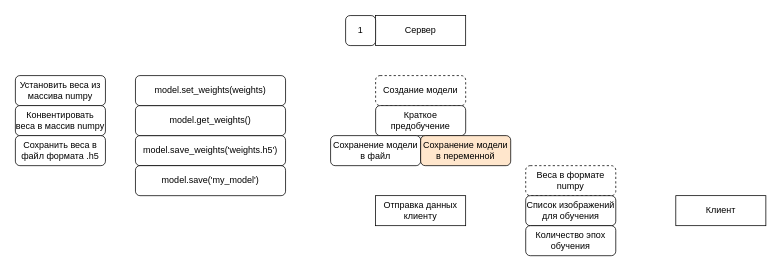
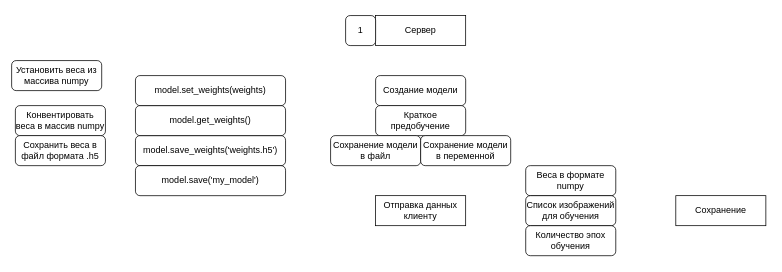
(60, 90) -> (57, 75)
(420, 90) -> (420, 90)
(465, 150) -> (465, 150)
(570, 180) -> (570, 180)
(720, 210) -> (720, 210)
